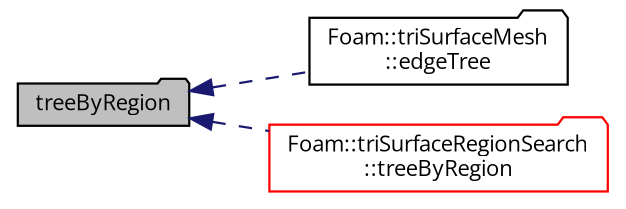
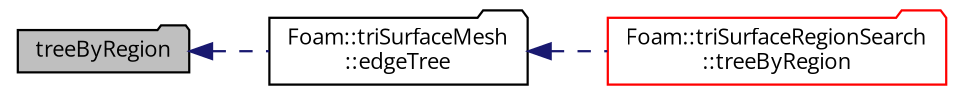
(241, 126) -> (579, 51)
